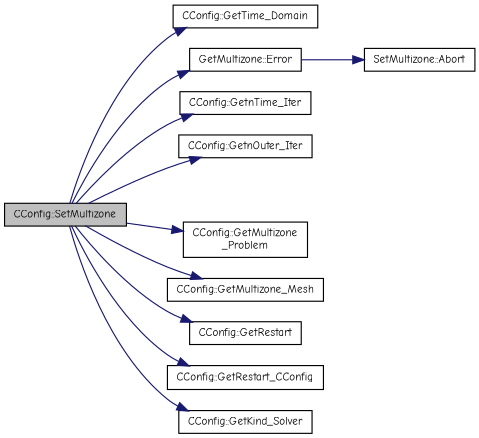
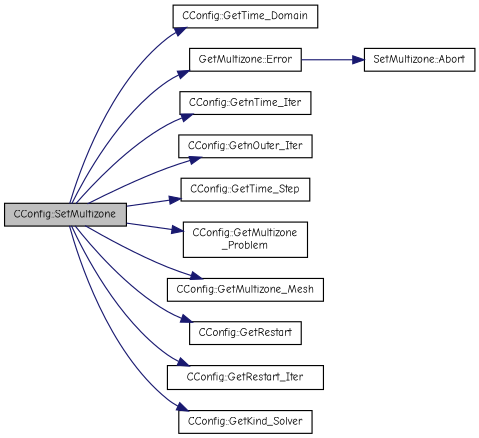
none -> (245, 190)
(245, 378) -> (245, 378)
